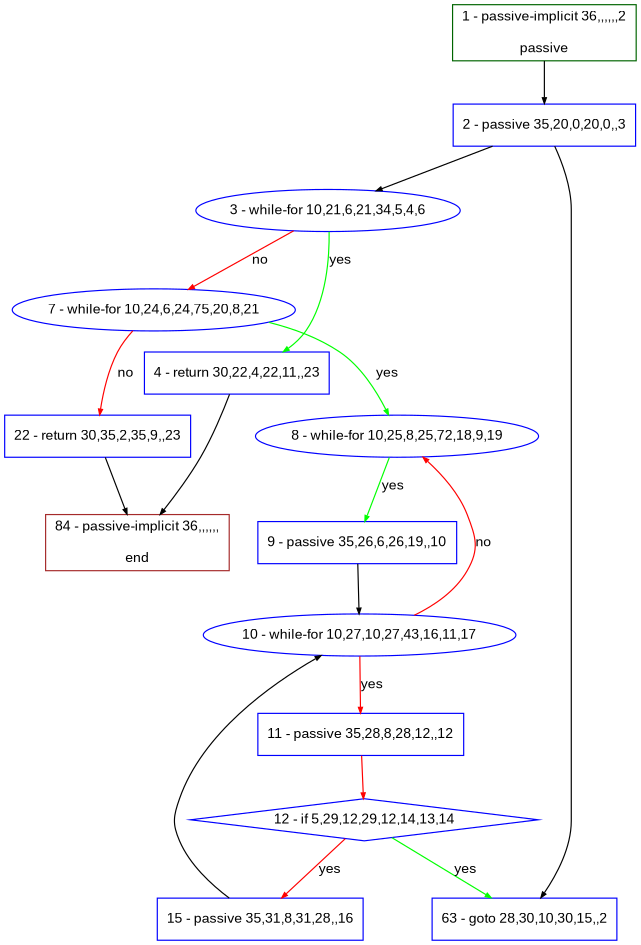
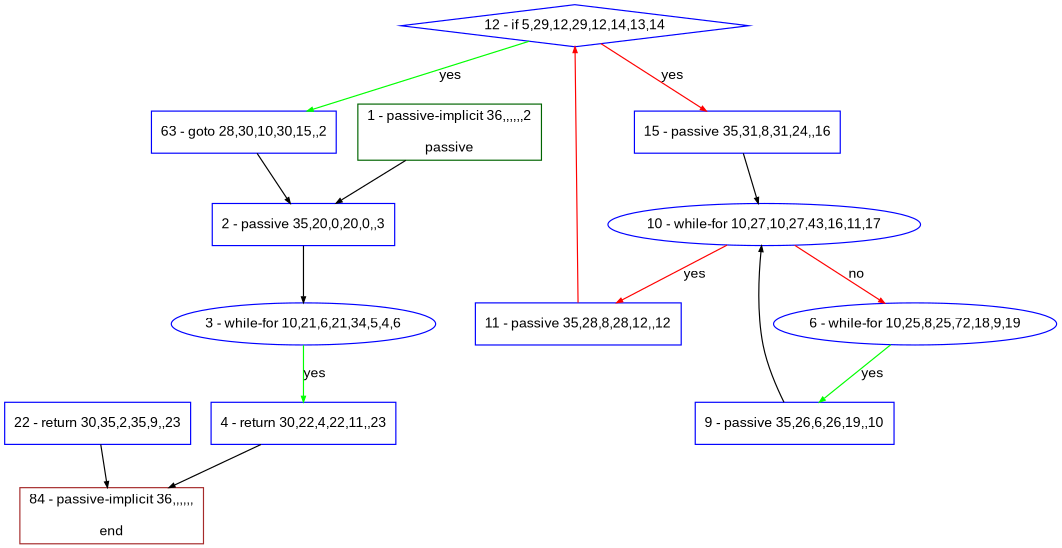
(154, 310) -> none
(397, 436) -> (915, 324)
(571, 521) -> (272, 176)
(260, 919) -> (737, 132)
